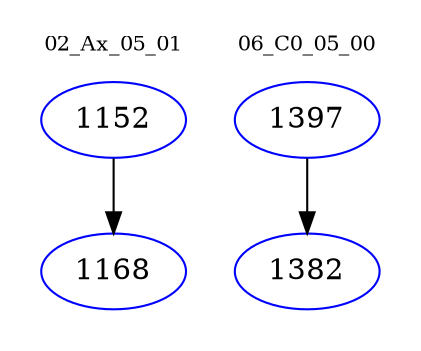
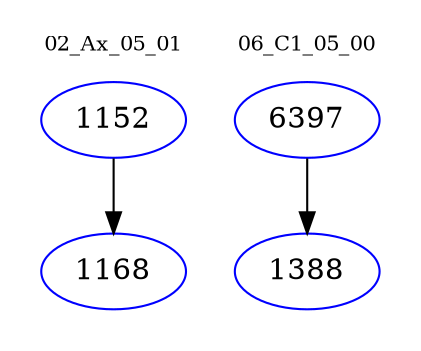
(307, 45) -> (307, 45)
(307, 120) -> (307, 120)
(307, 271) -> (307, 271)
